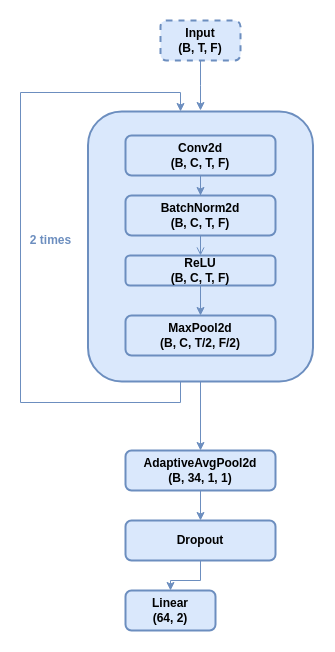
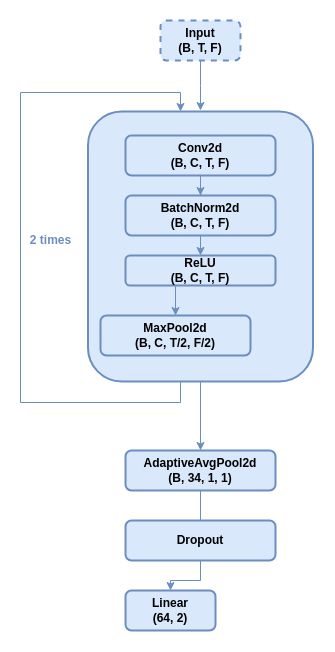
(201, 249) -> (201, 247)
(201, 336) -> (176, 336)
(201, 512) -> (201, 515)
